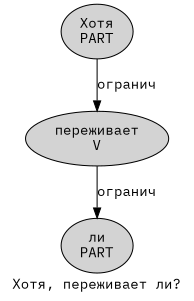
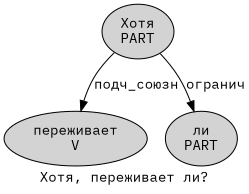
(127, 85) -> (136, 85)
(97, 187) -> (178, 76)
